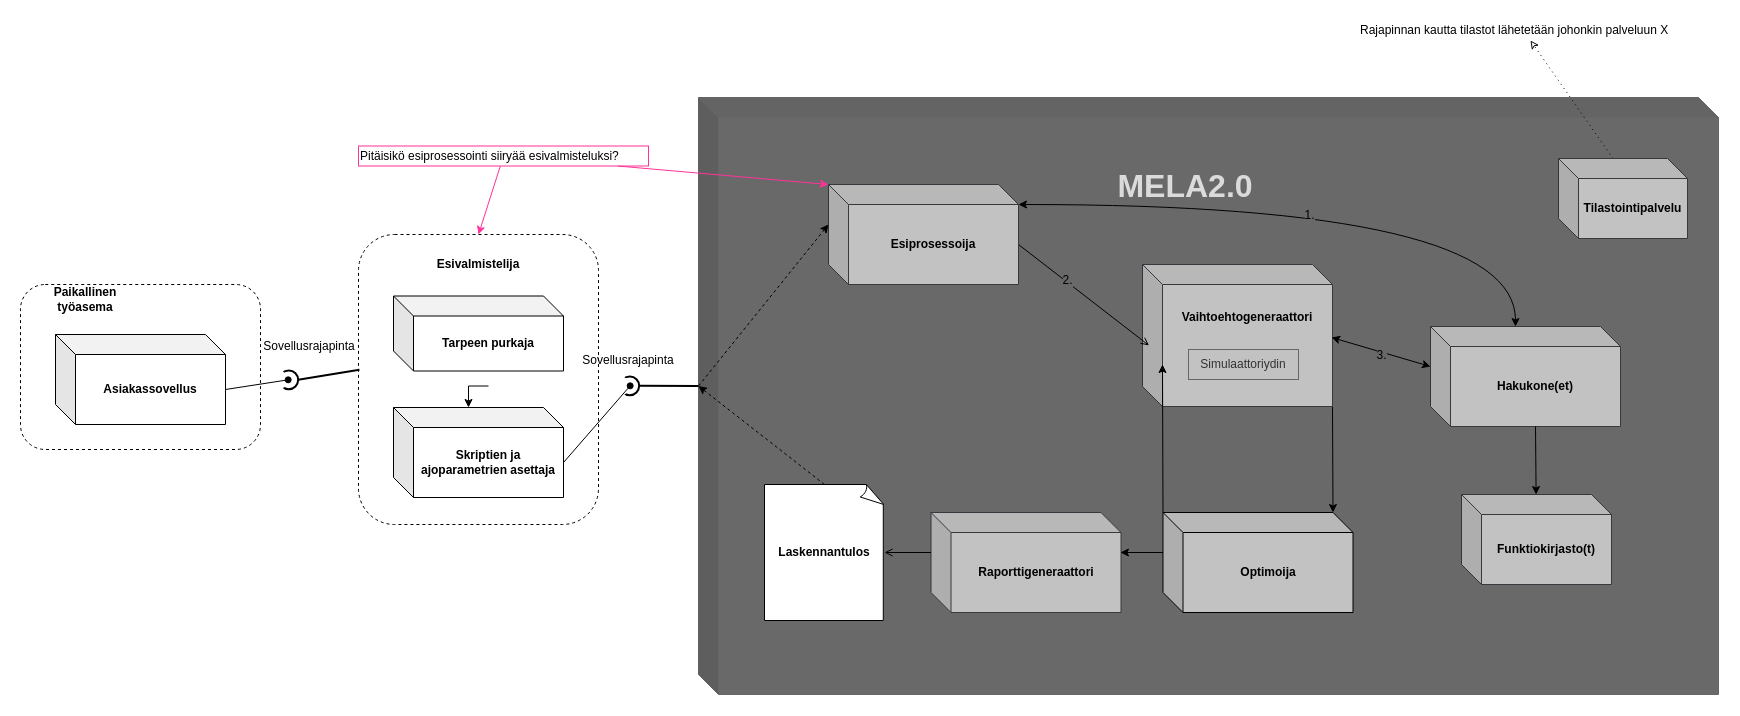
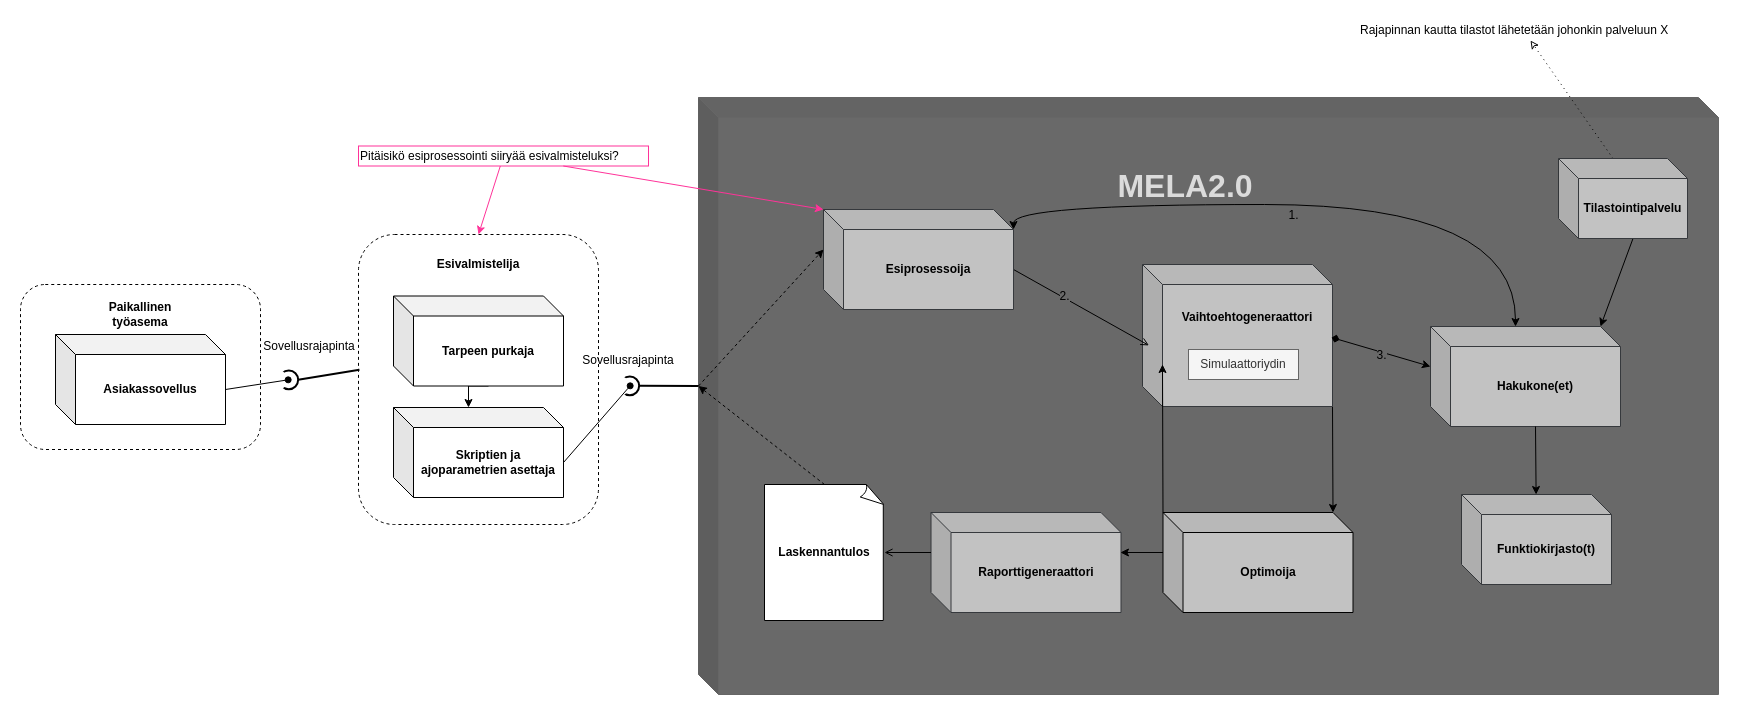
(924, 235) -> (919, 260)
none -> (1618, 279)
(86, 300) -> (141, 315)
(479, 334) -> (479, 341)
(1339, 340) -> (1340, 340)
(1244, 365) -> (1244, 365)
